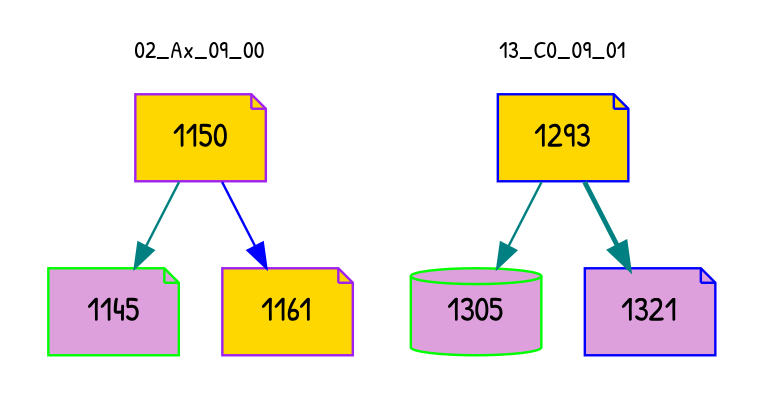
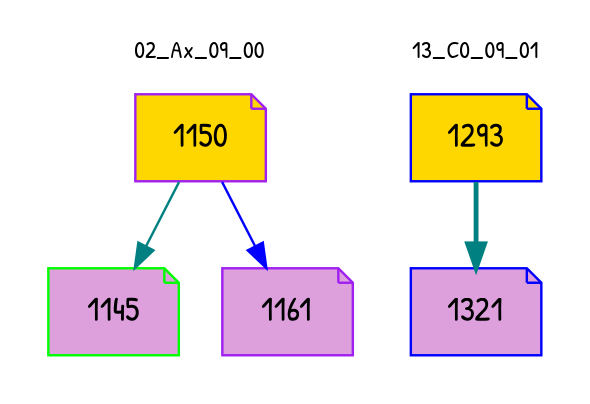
(288, 312) -> (288, 312)
(476, 312) -> none
